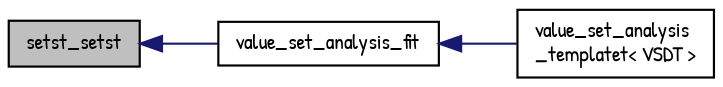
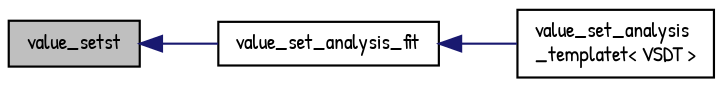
(74, 44) -> (74, 44)
